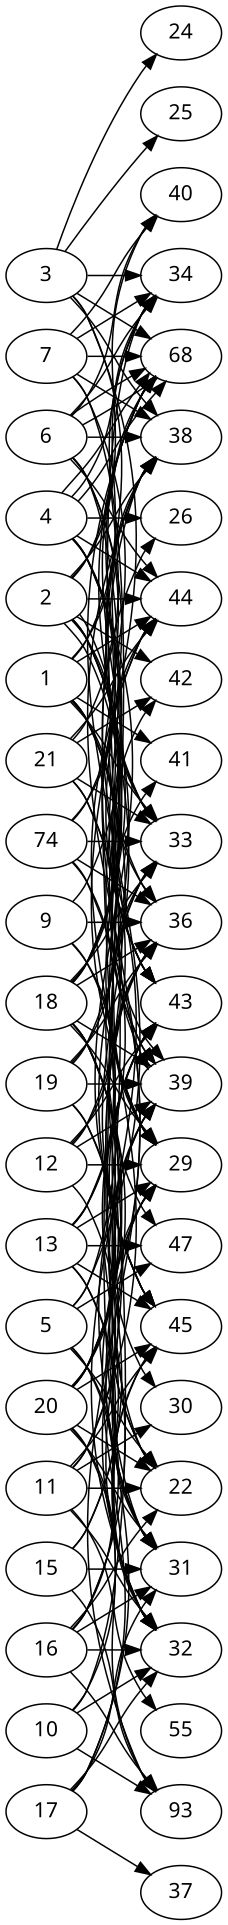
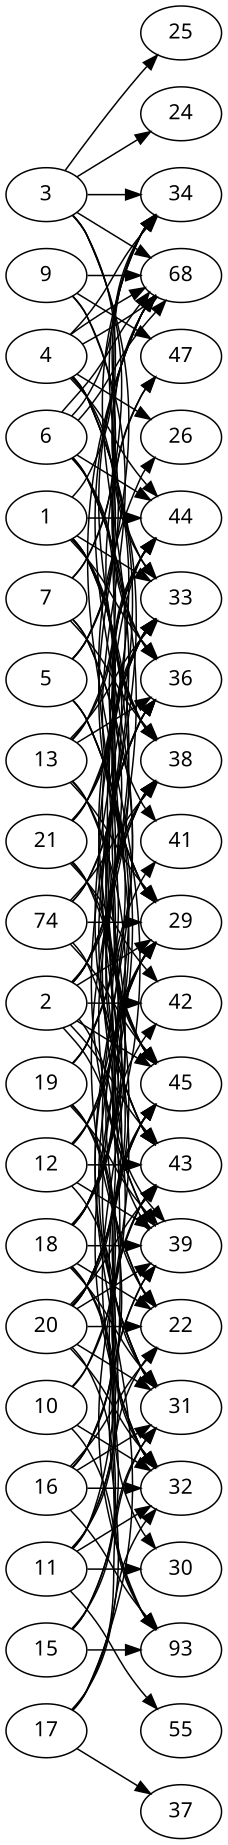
(181, 195) -> none
(107, 878) -> (110, 996)
(114, 1440) -> none
